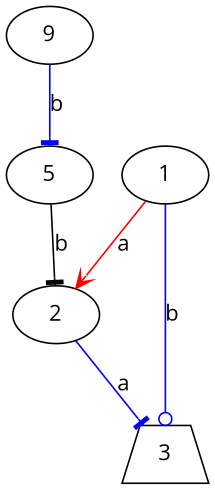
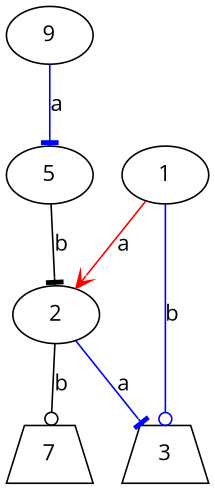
(57, 105) -> (57, 105)
none -> (50, 454)
